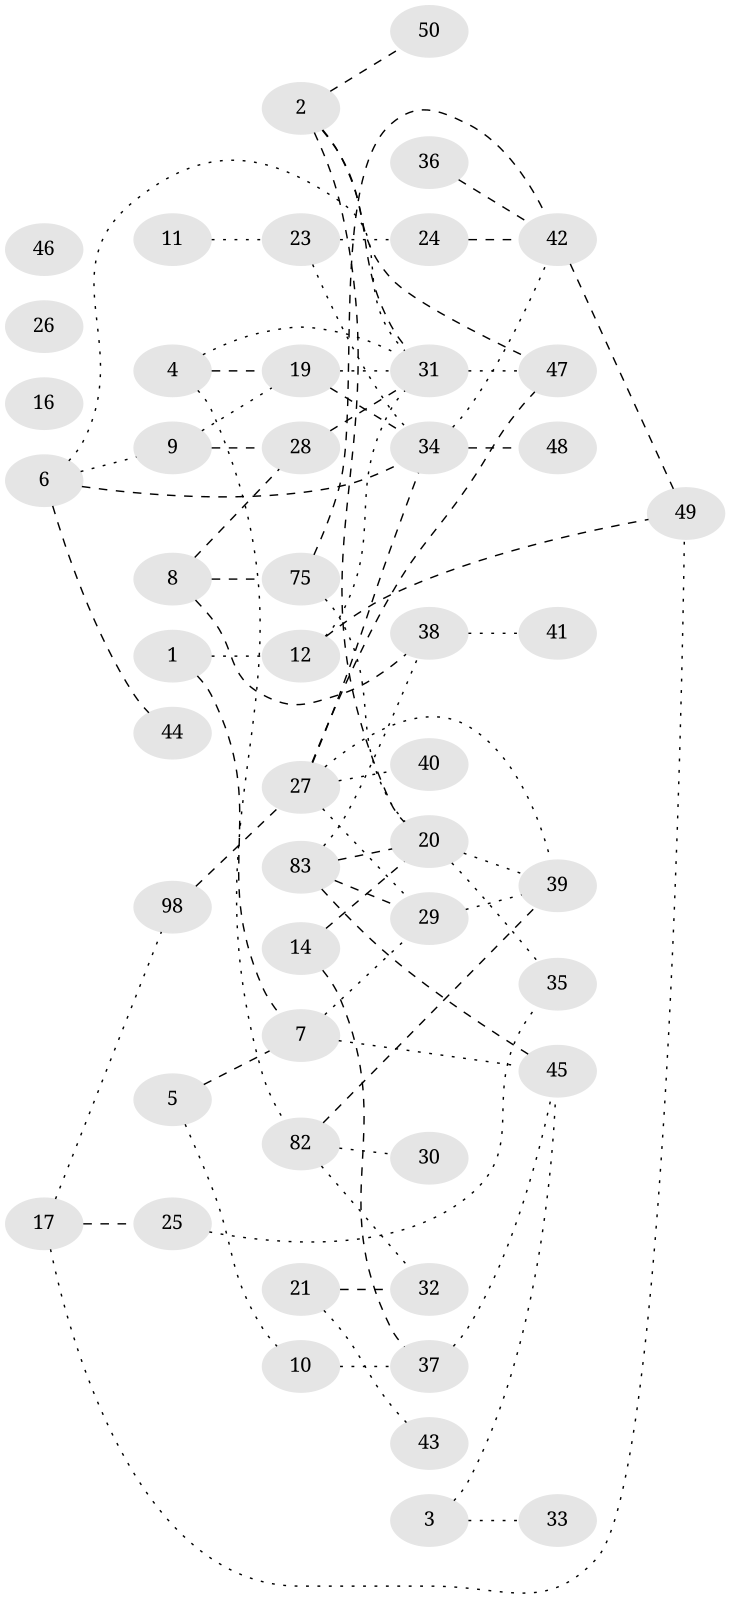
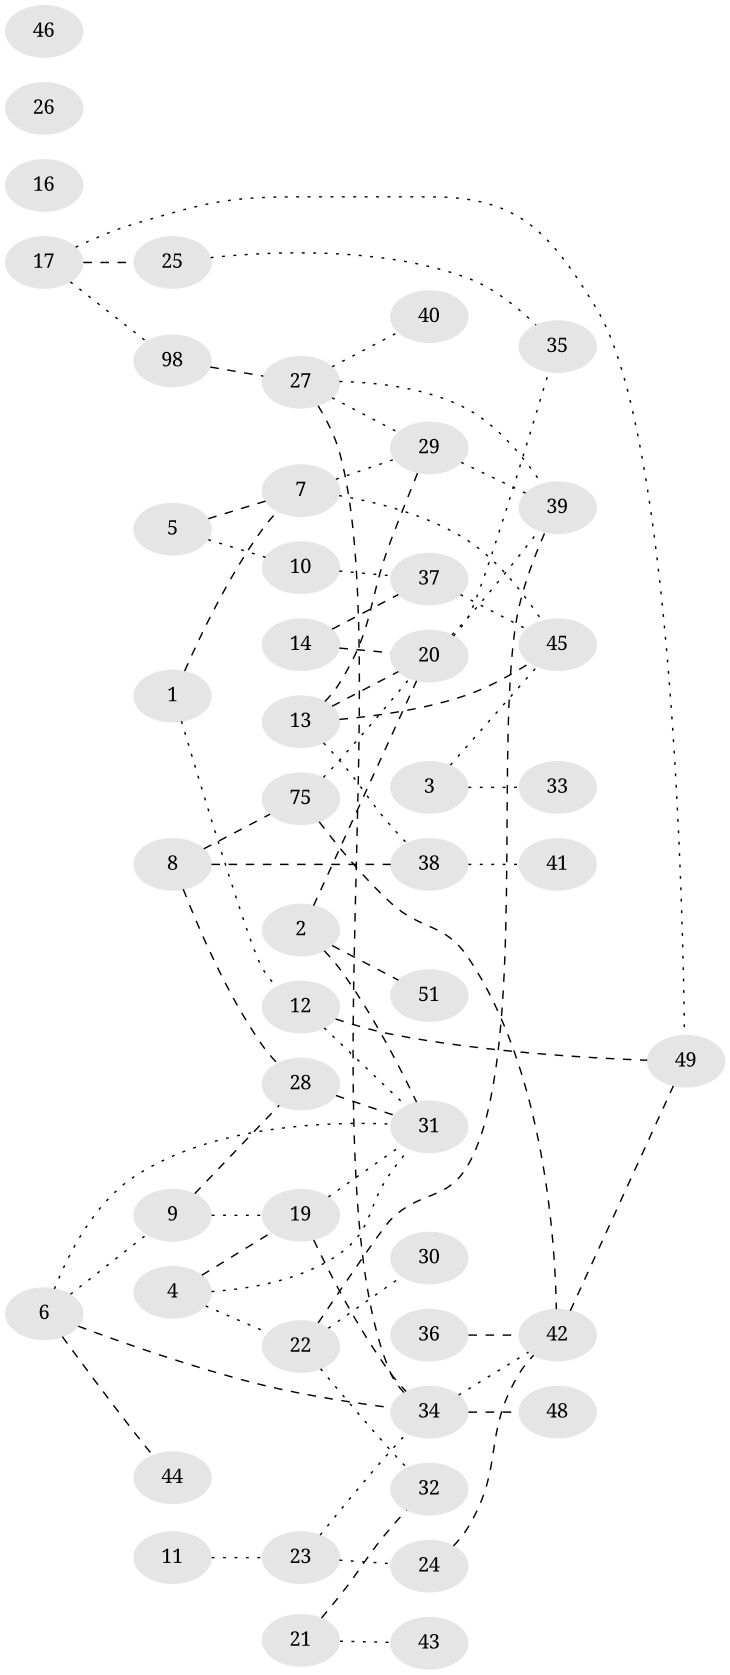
(429, 31) -> (429, 996)
(558, 371) -> none
(301, 867) -> (301, 722)
(301, 1144) -> (301, 1347)
